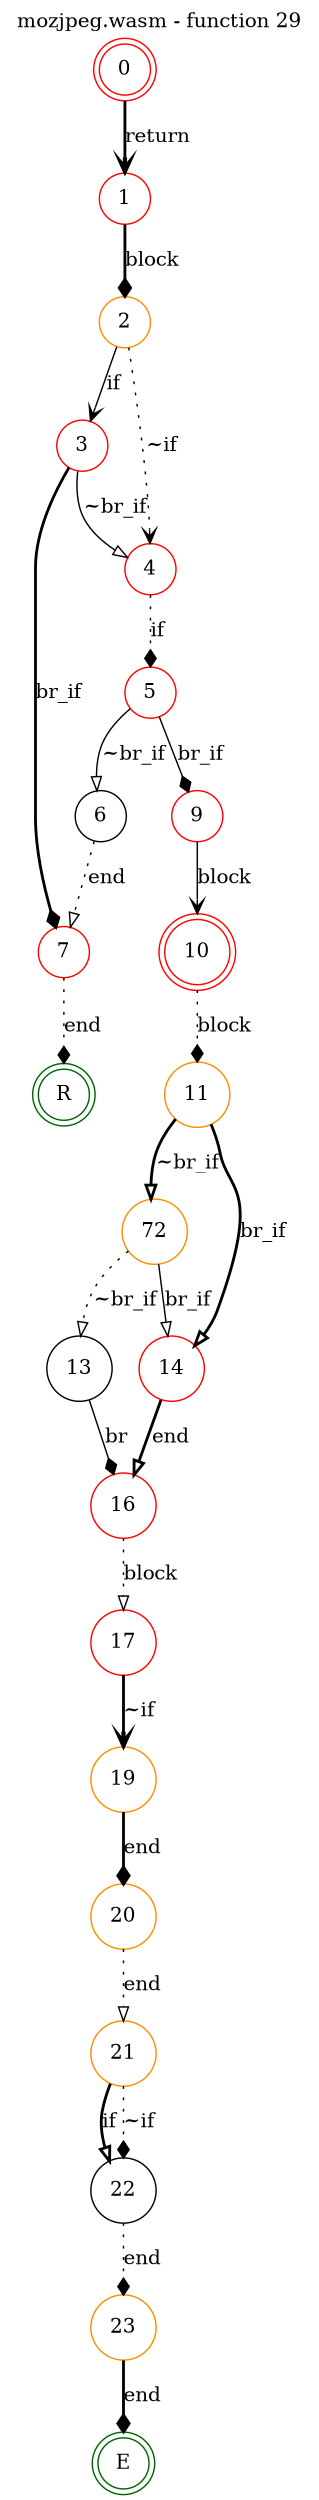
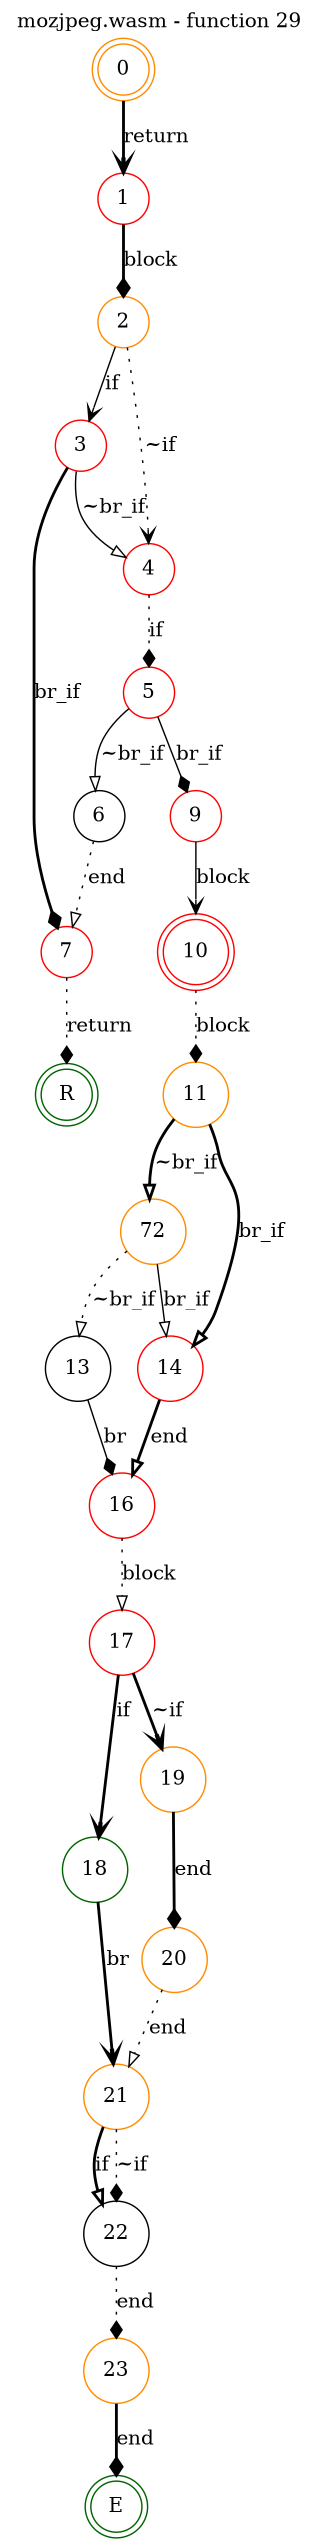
(125, 70) -> (123, 70)
(83, 1026) -> (99, 1026)
none -> (95, 1870)
